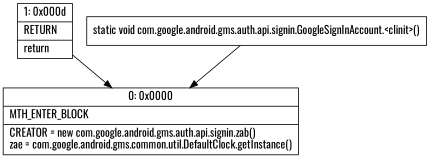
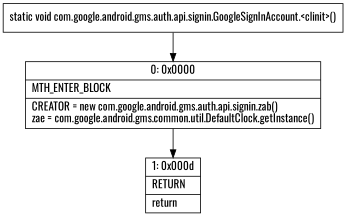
(89, 69) -> (173, 139)
